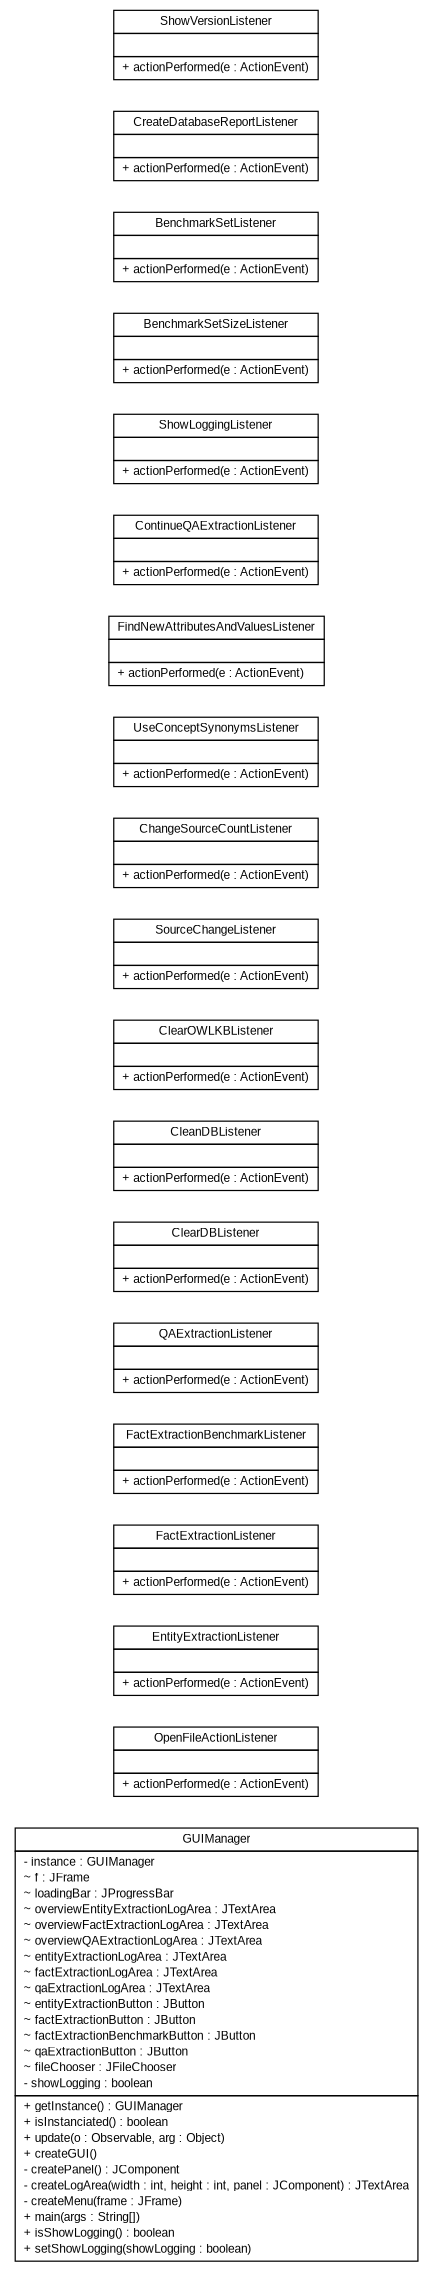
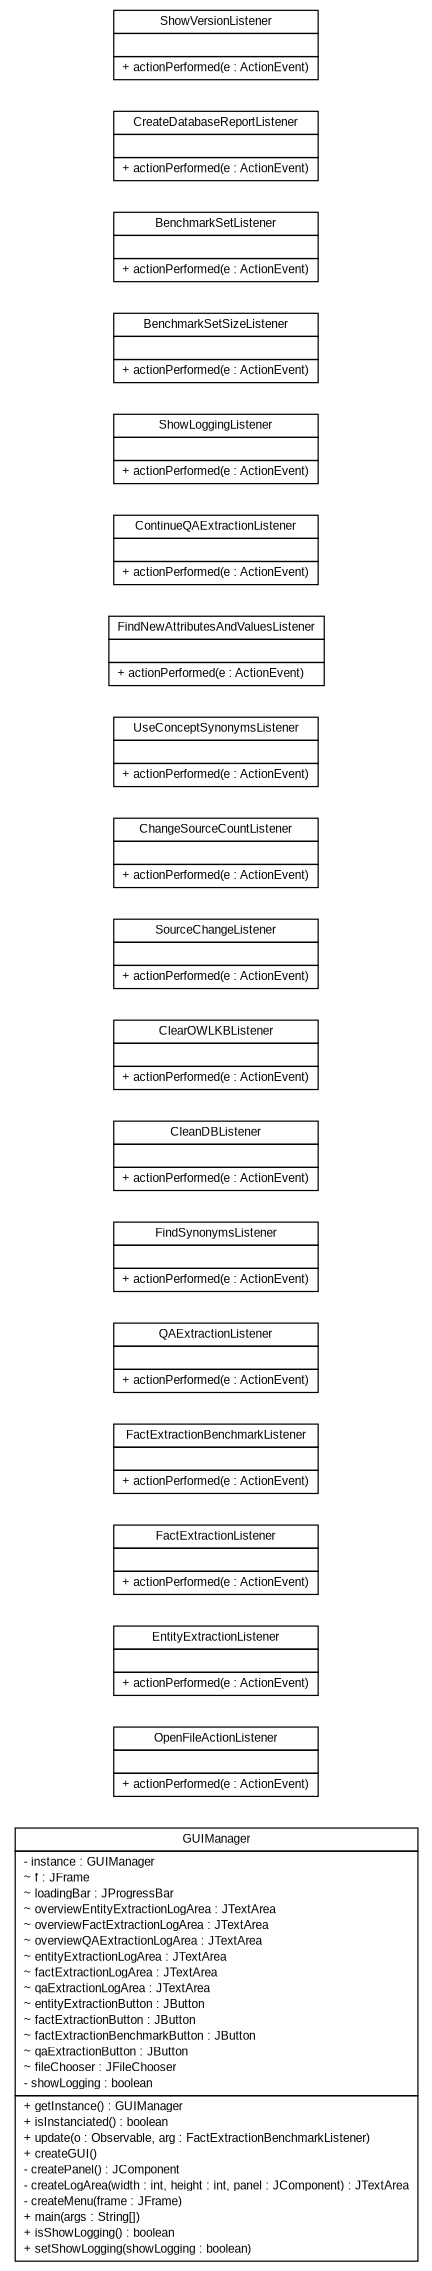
none -> (216, 1256)
(216, 1256) -> none
(125, 2138) -> (197, 2138)
